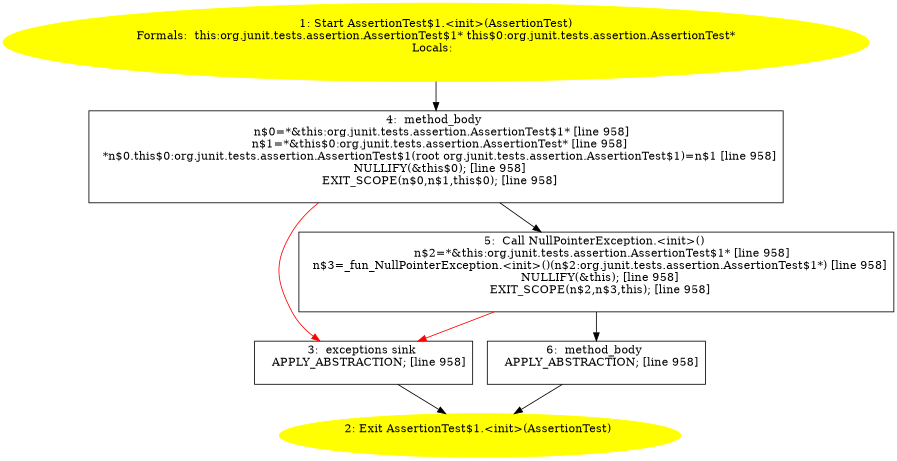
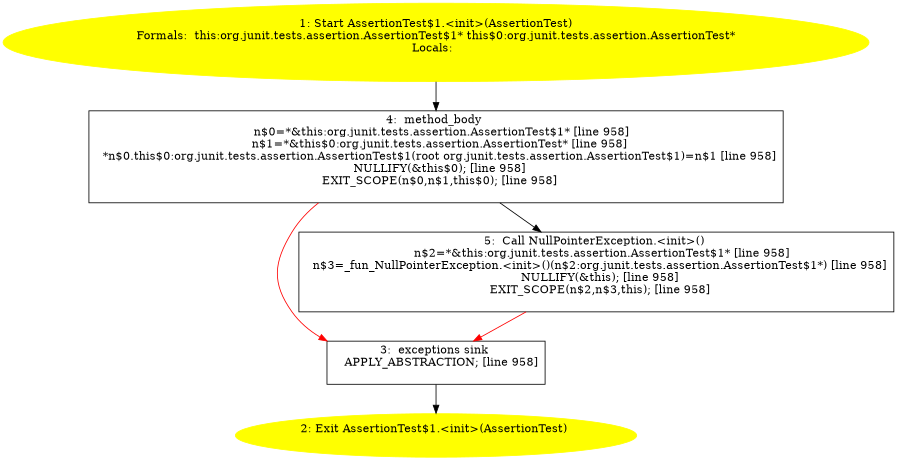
(596, 363) -> none
